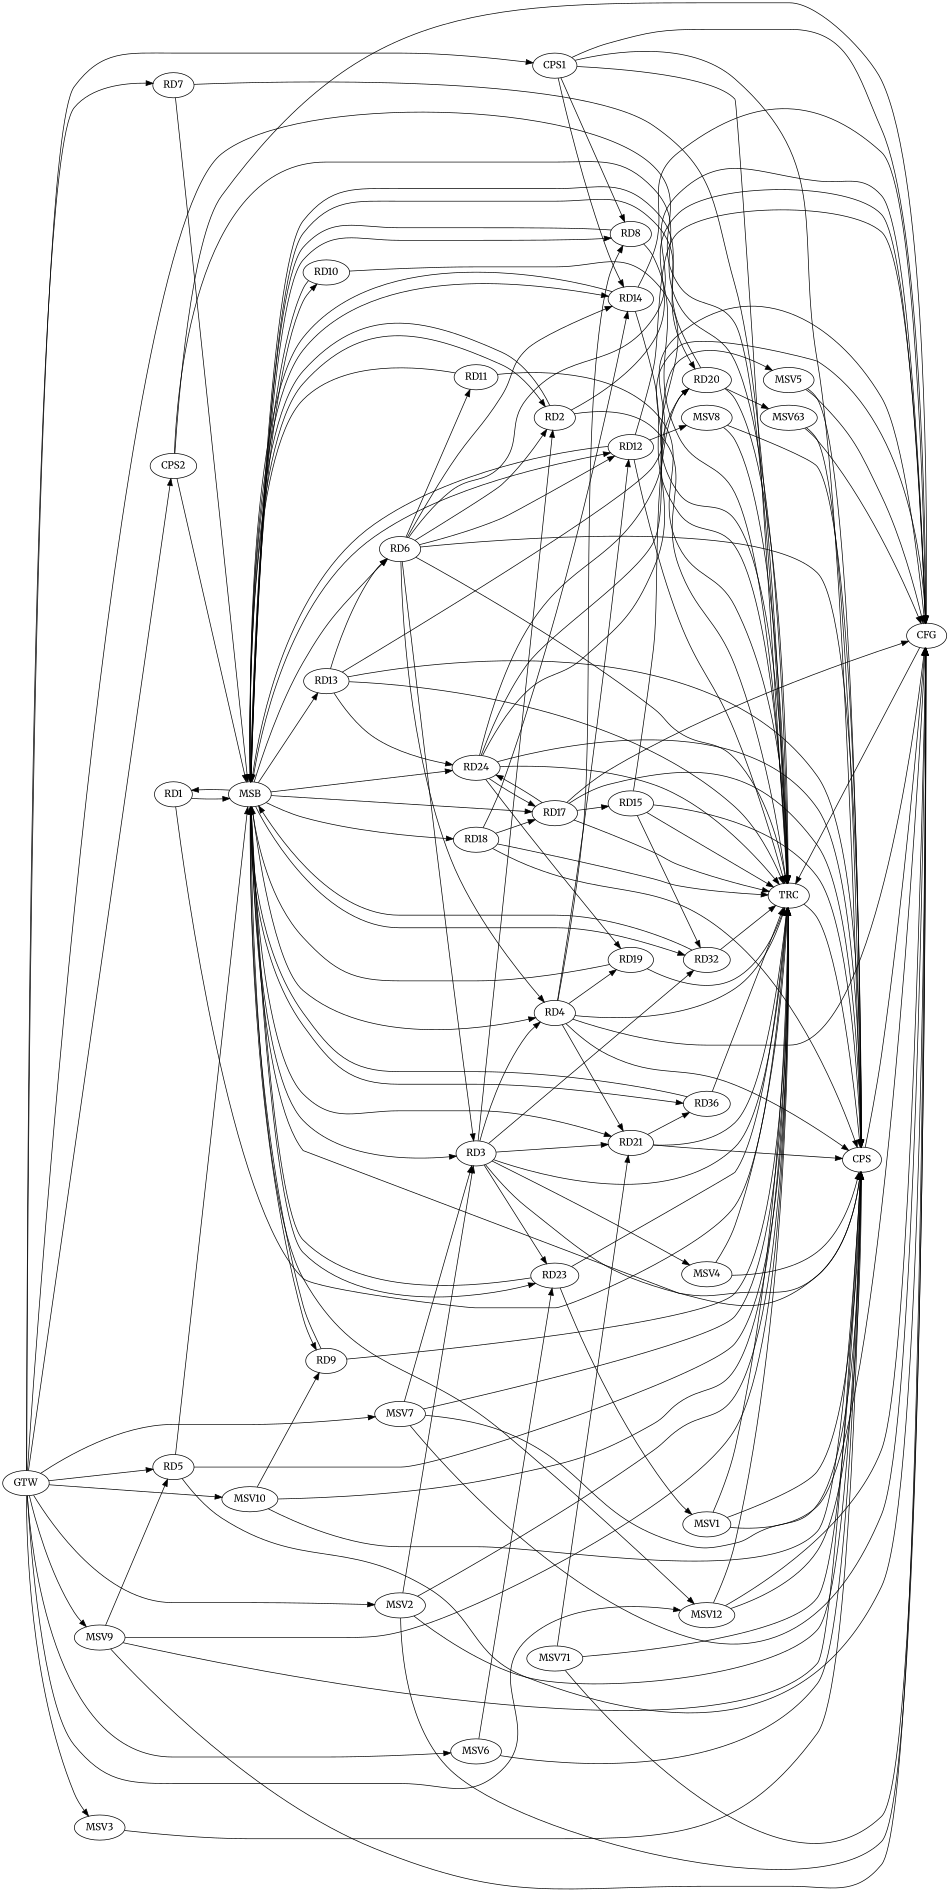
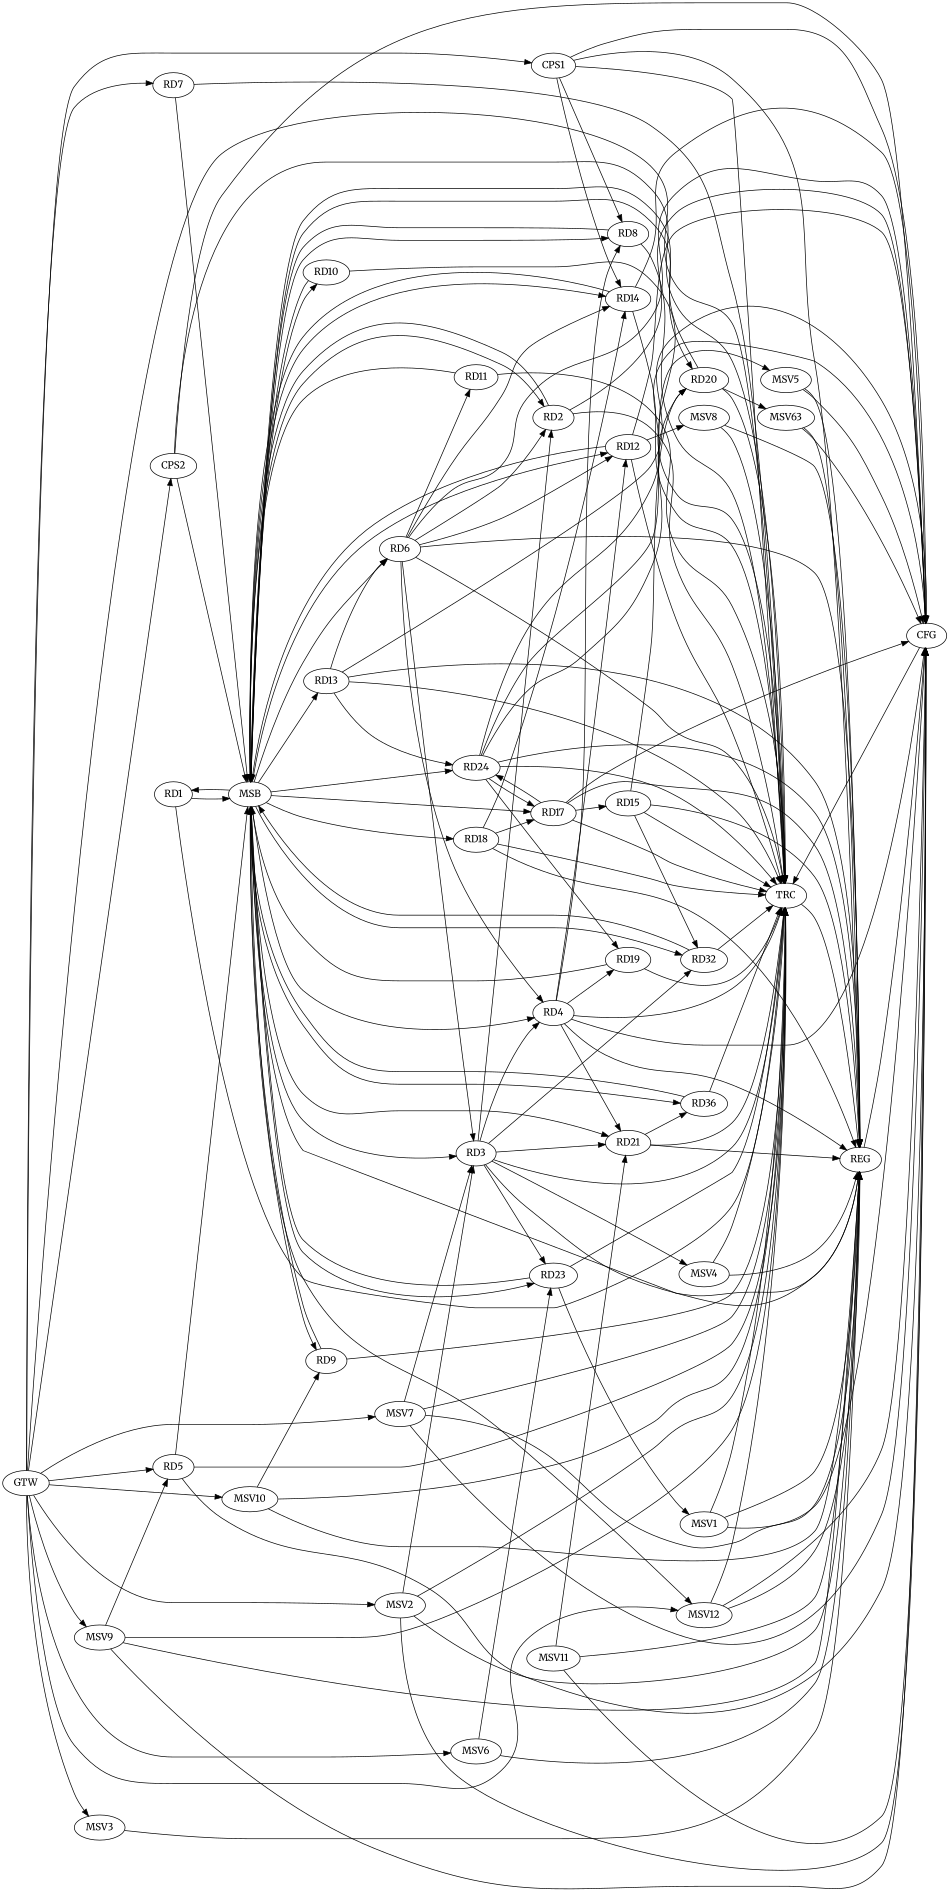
(862, 1160) -> (861, 1160)
(555, 1658) -> (553, 1659)
